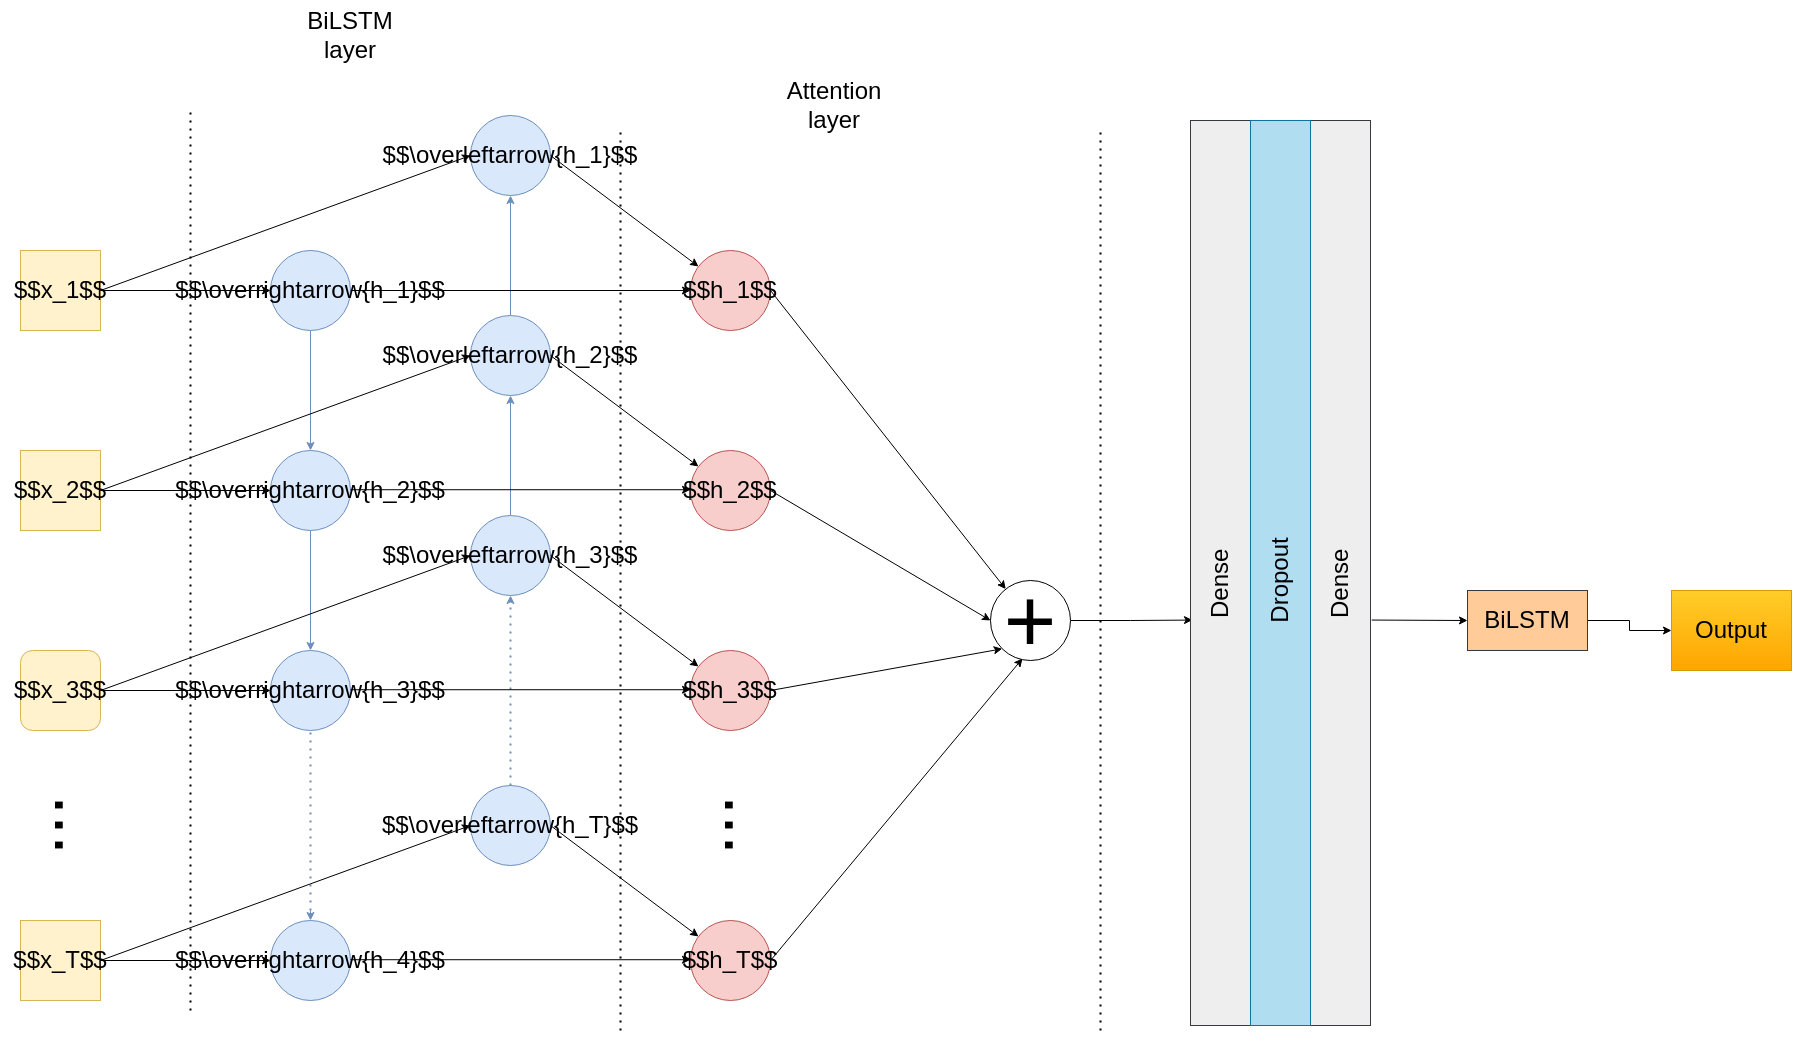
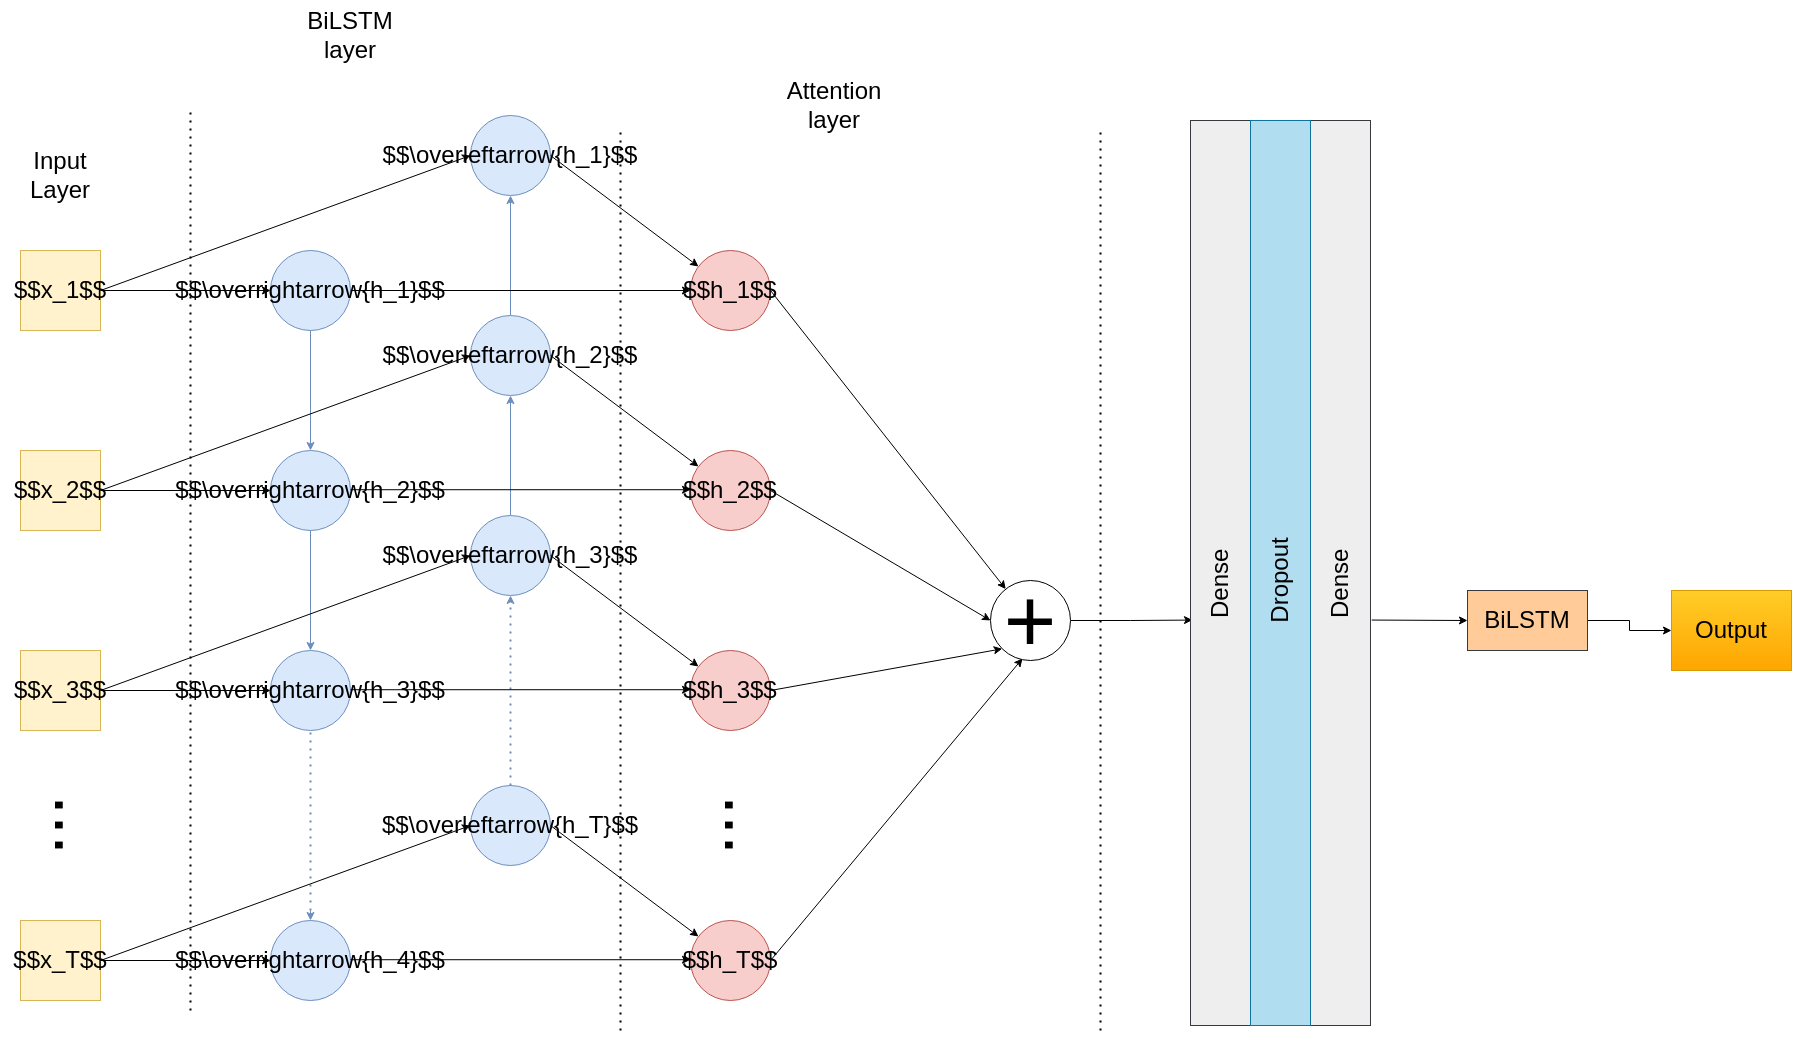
none -> (61, 176)
(61, 691) -> (61, 691)
